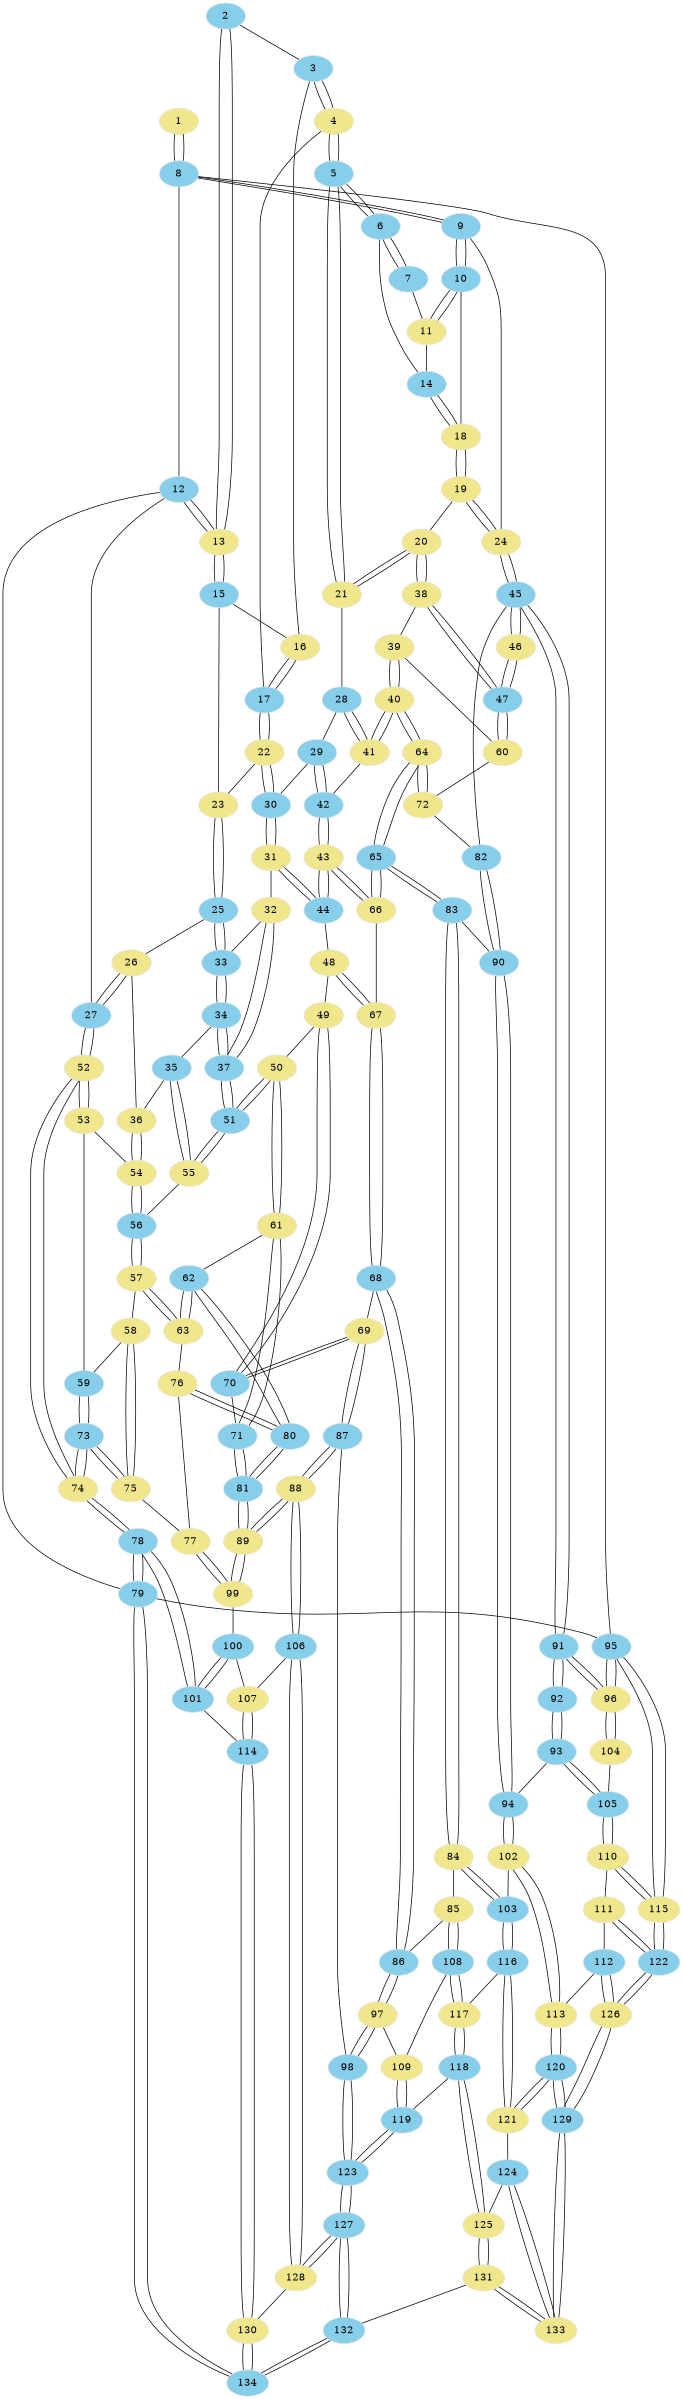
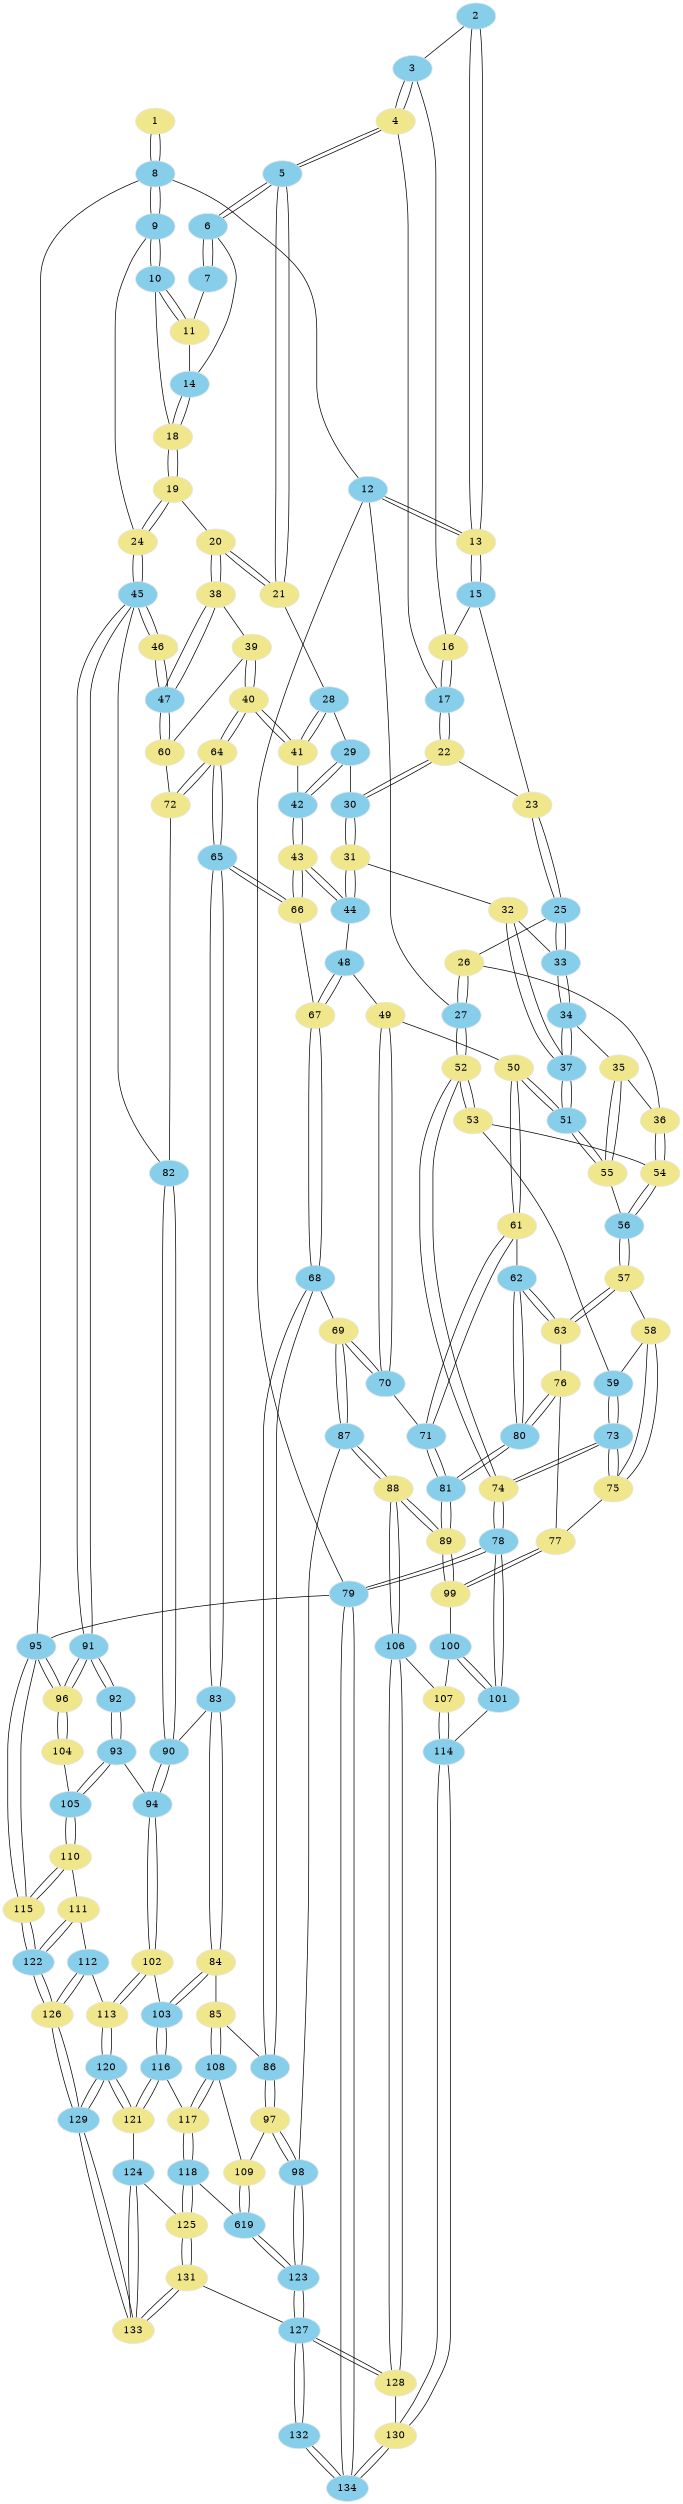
(329, 963) -> (345, 963)
(172, 1068) -> (619, 1068)
(402, 2120) -> (244, 2225)
(414, 2304) -> (243, 2304)
